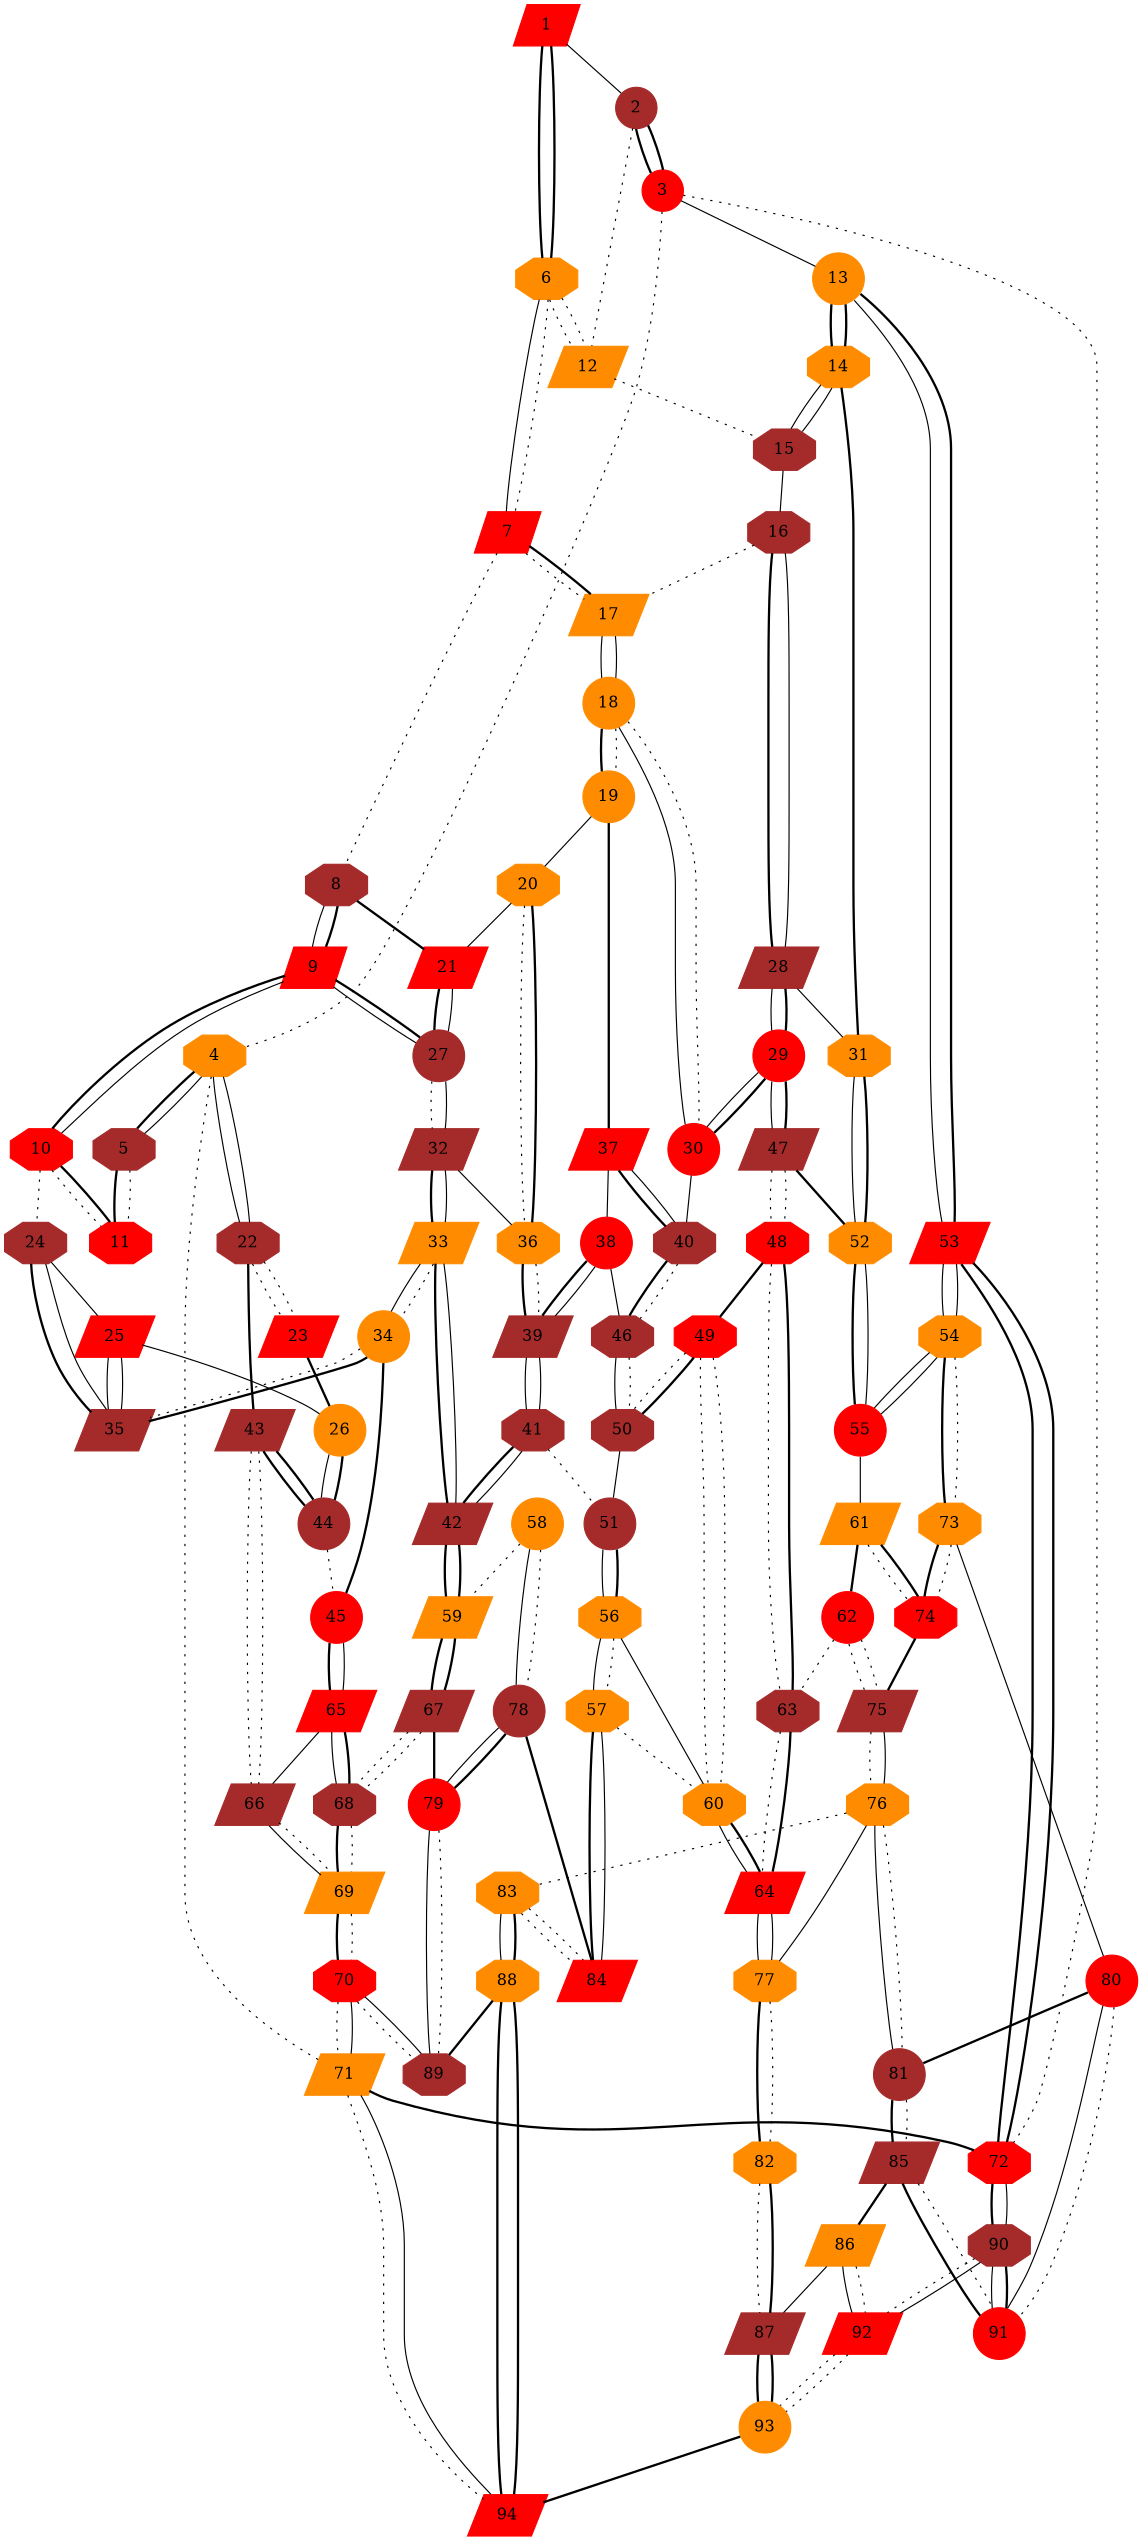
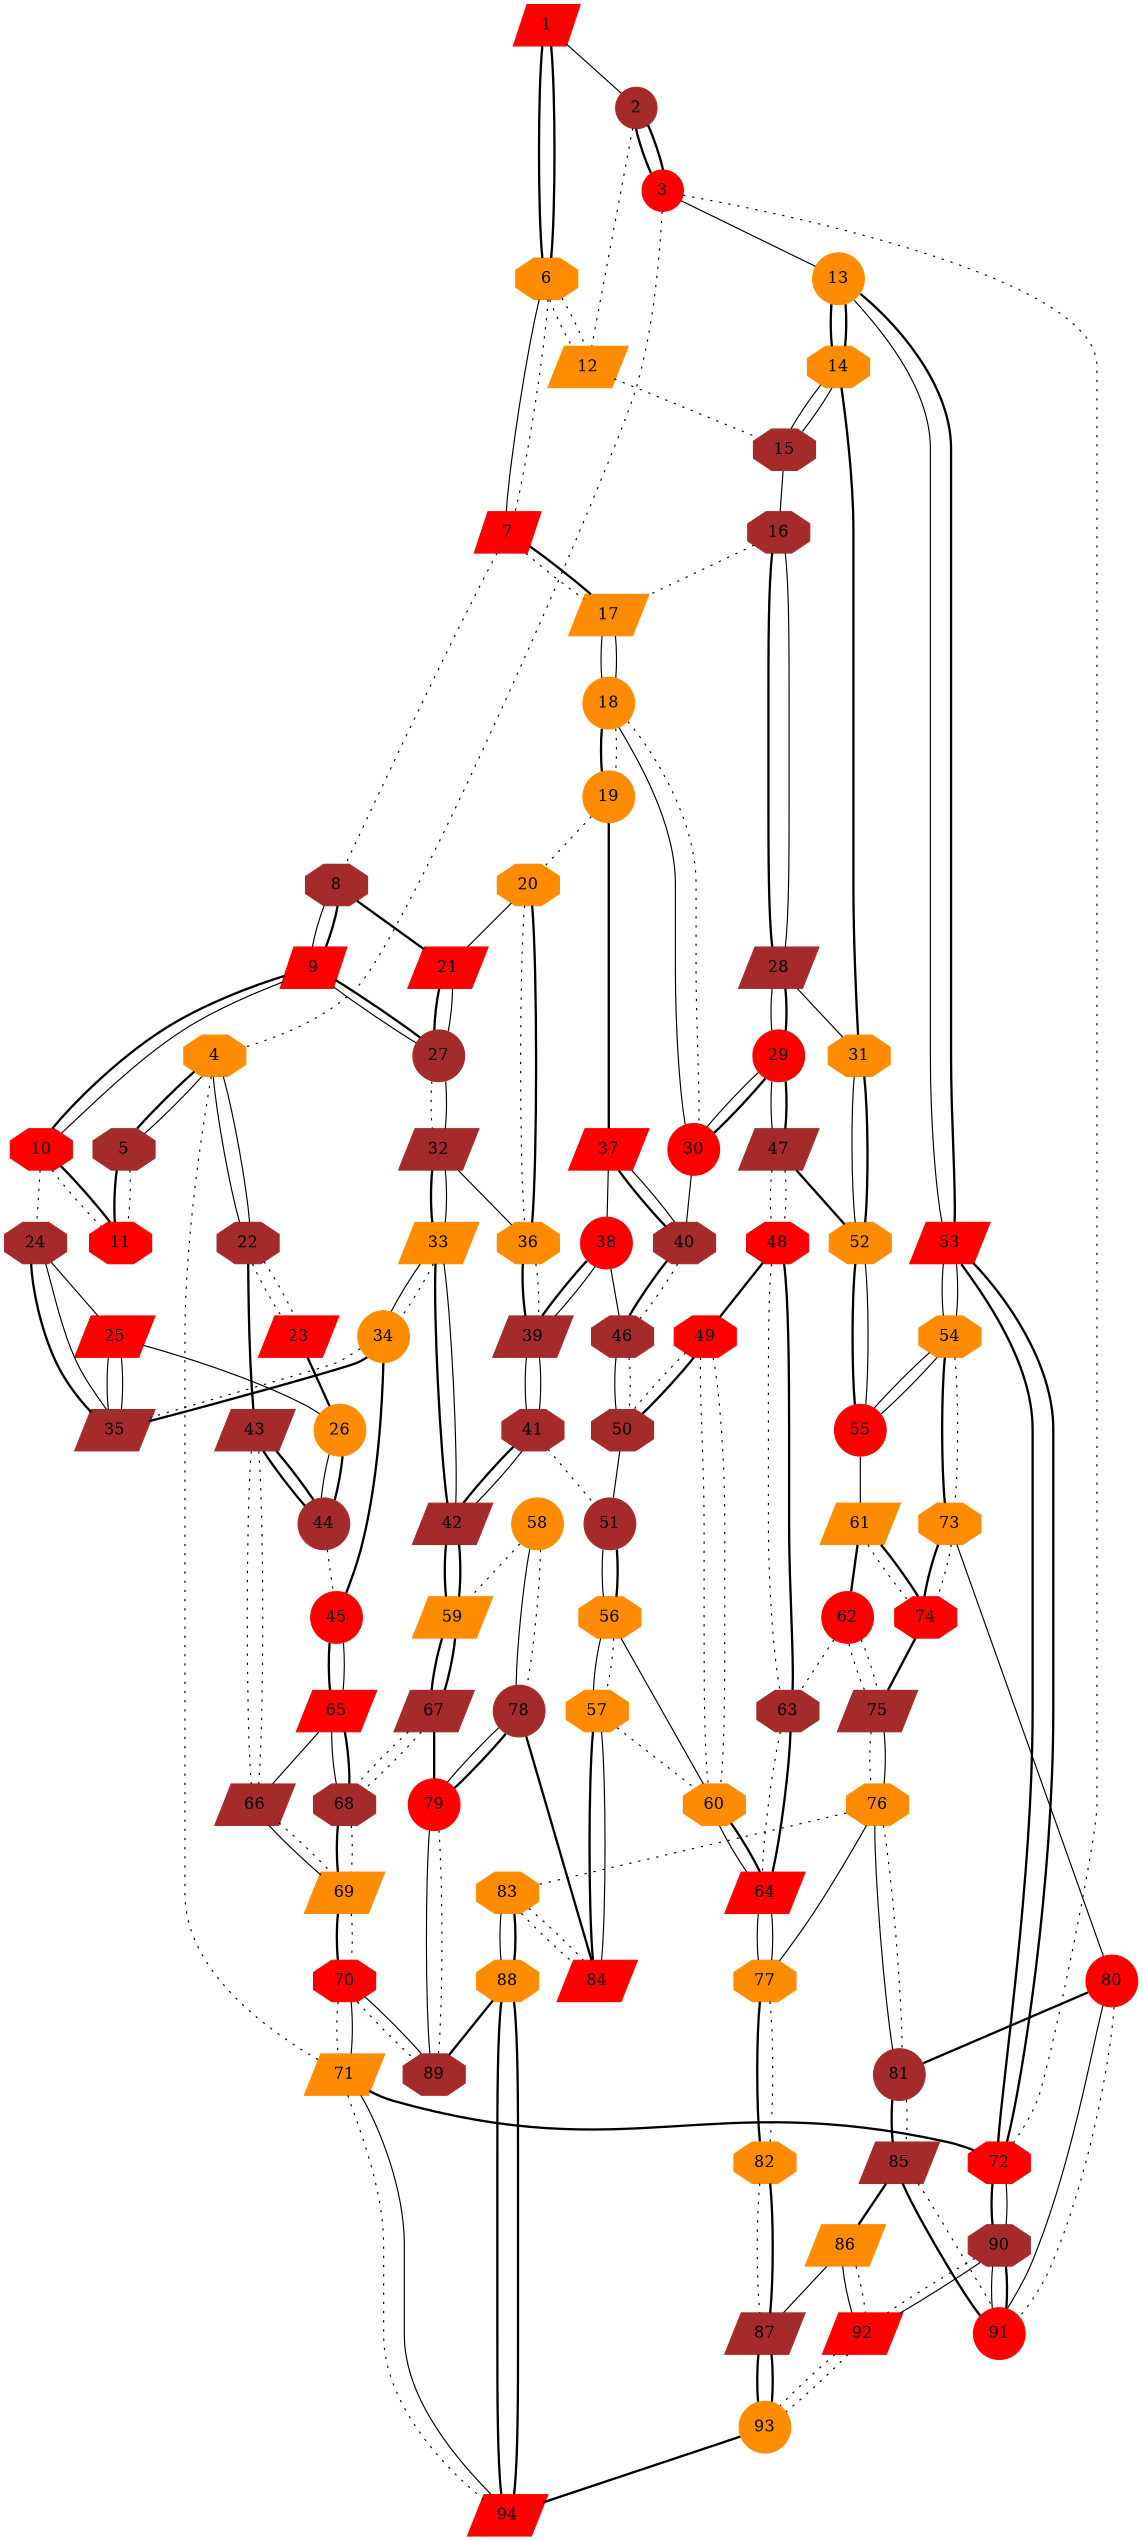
(568, 841) -> (568, 841)
